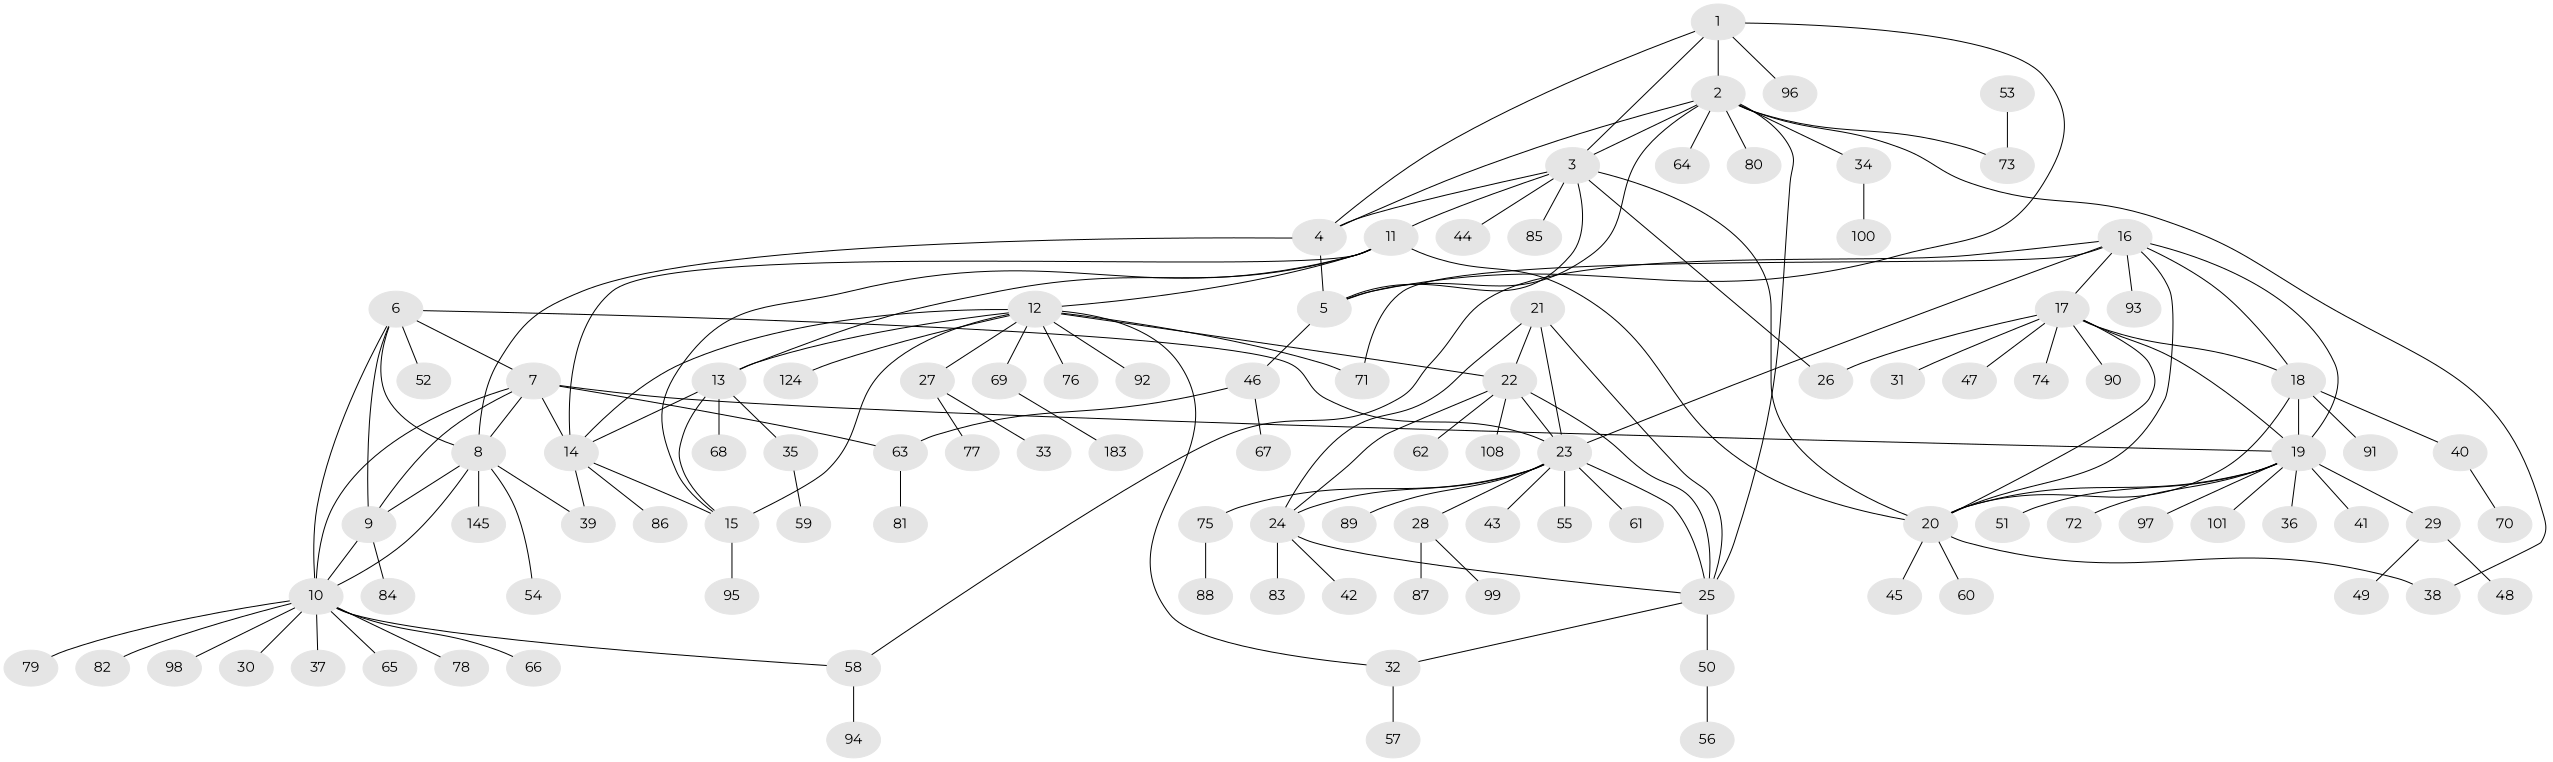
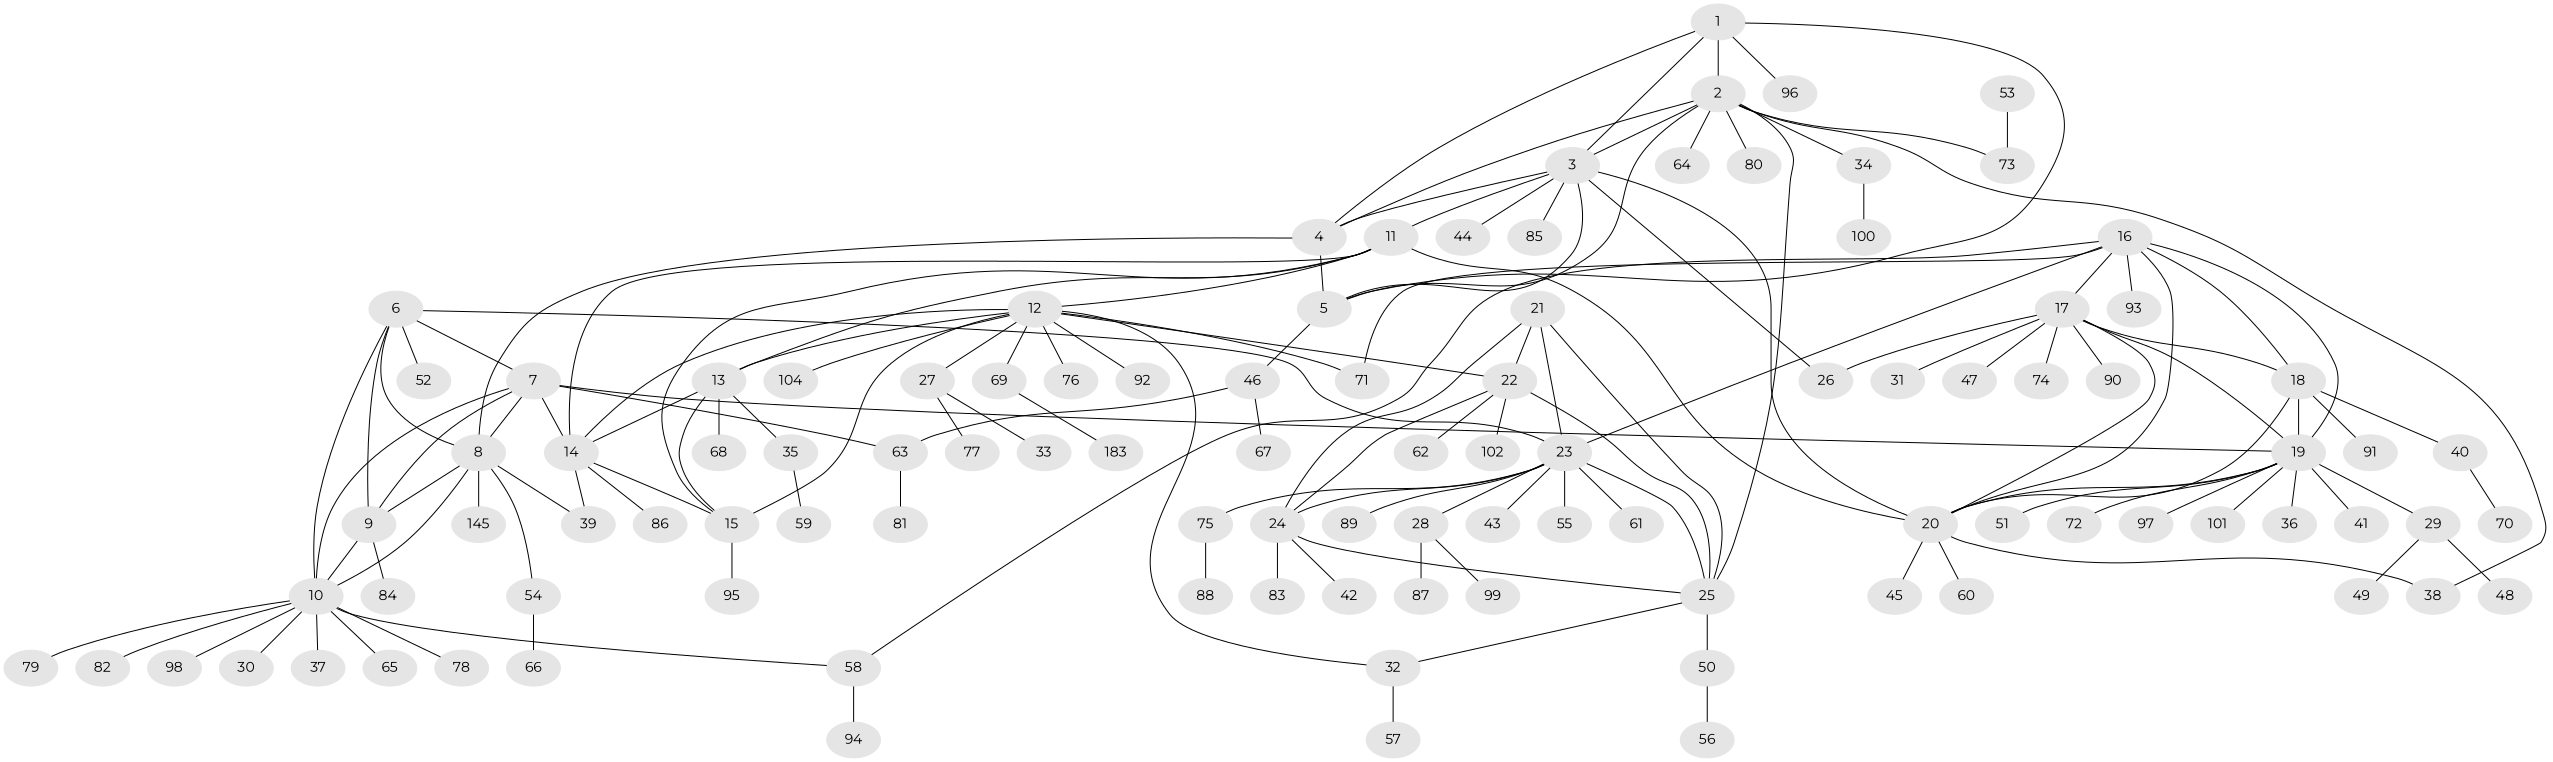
(791, 381) -> (791, 381)
(1537, 417) -> none
(1493, 453) -> (1493, 453)
(465, 640) -> (534, 632)
